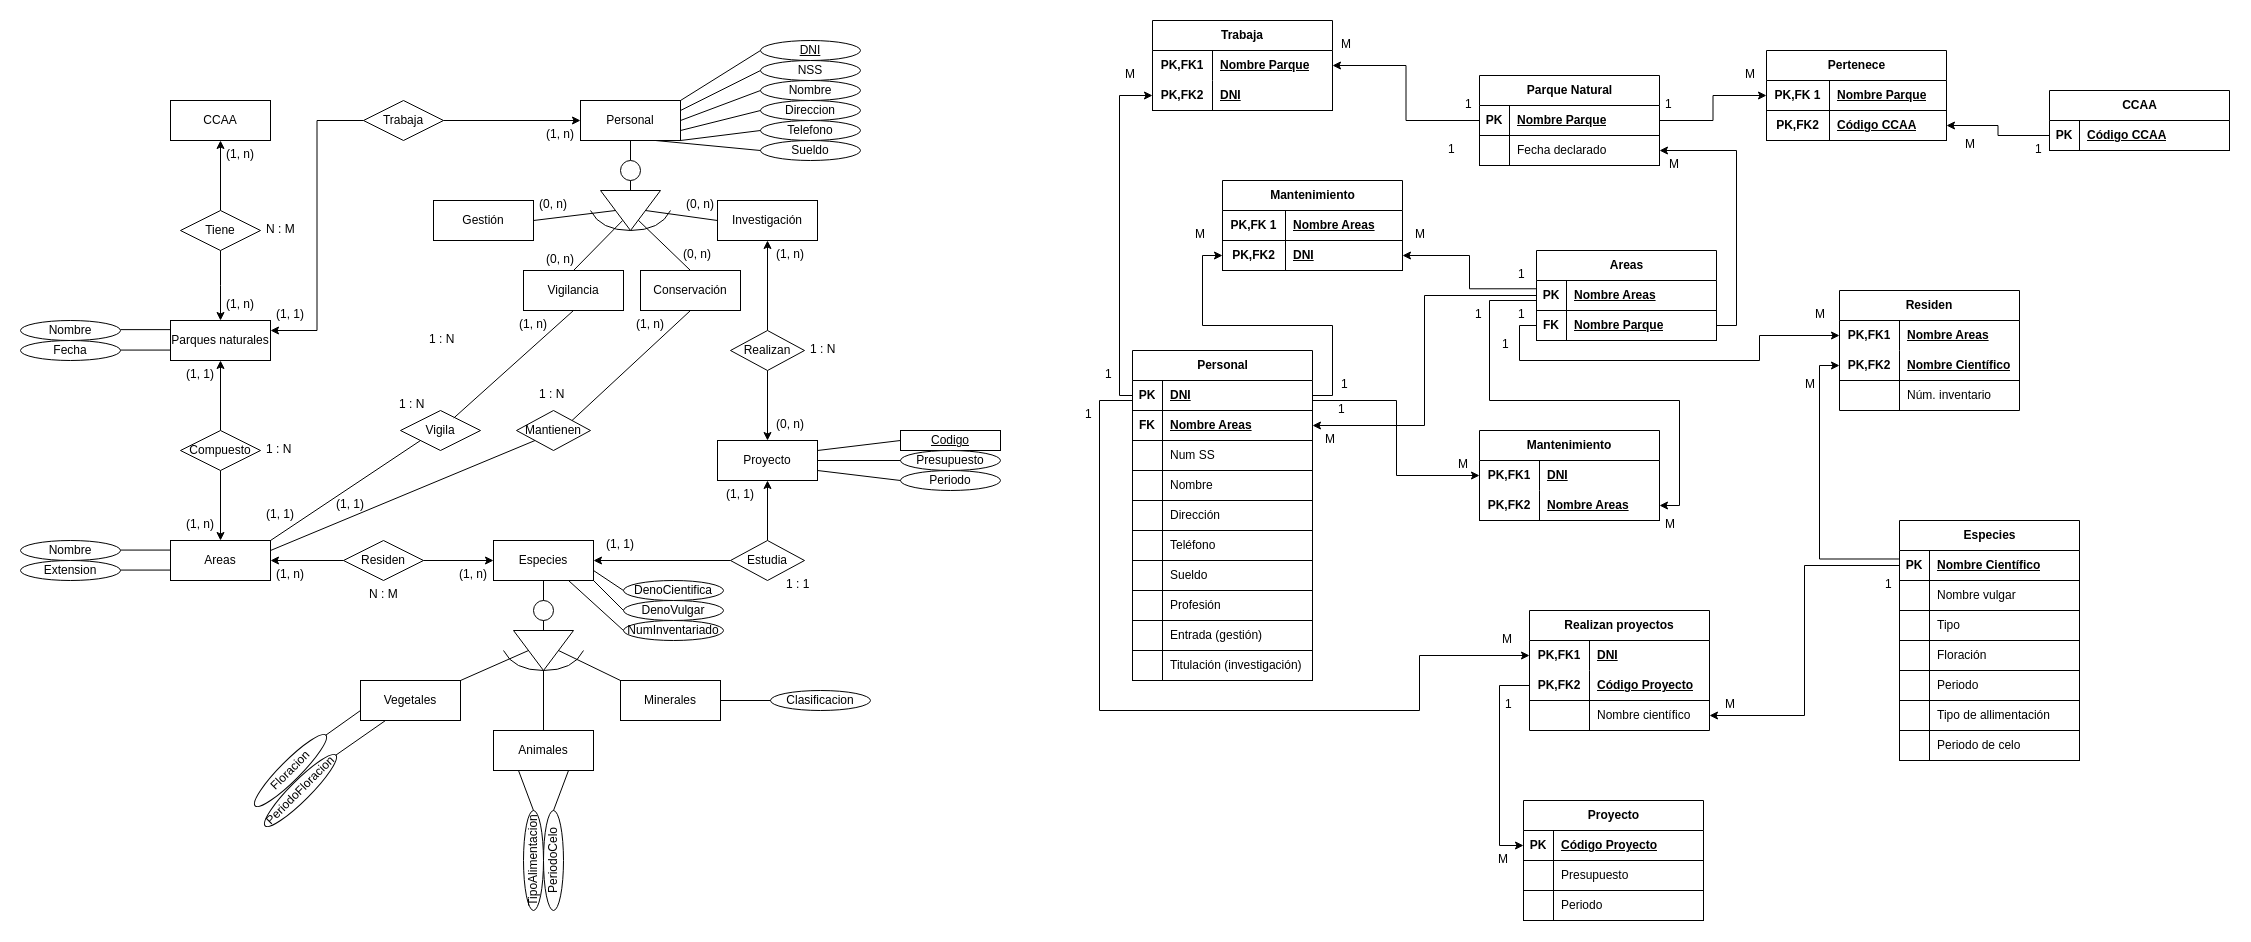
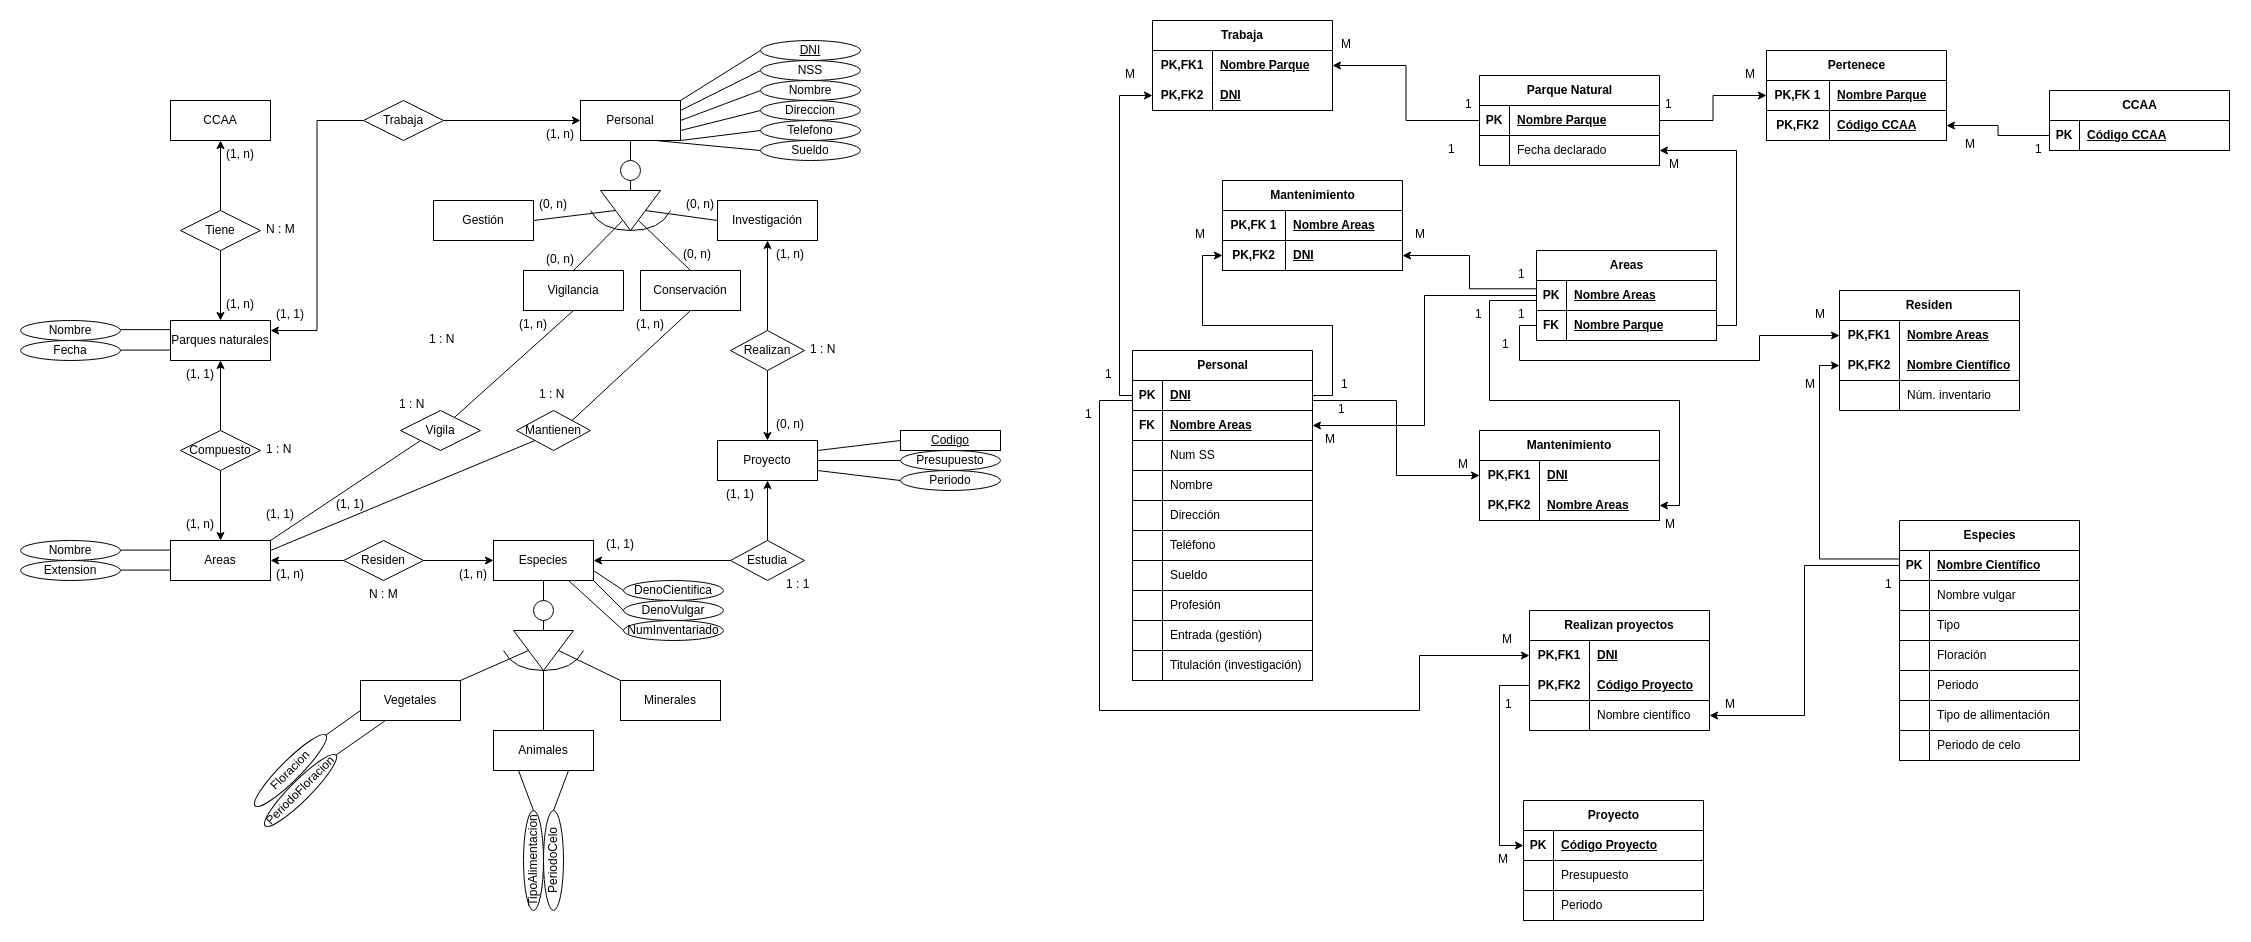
(746, 701) -> none
(821, 701) -> none
